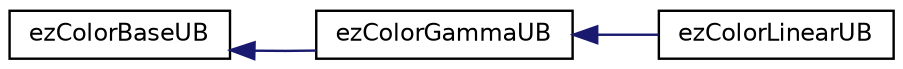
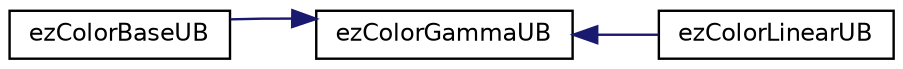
(286, 51) -> (261, 19)
